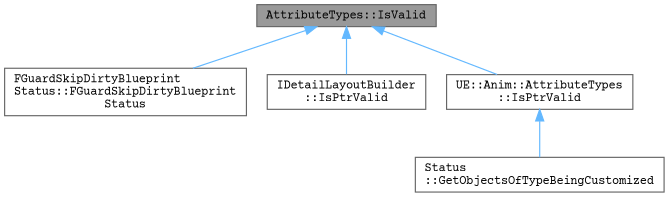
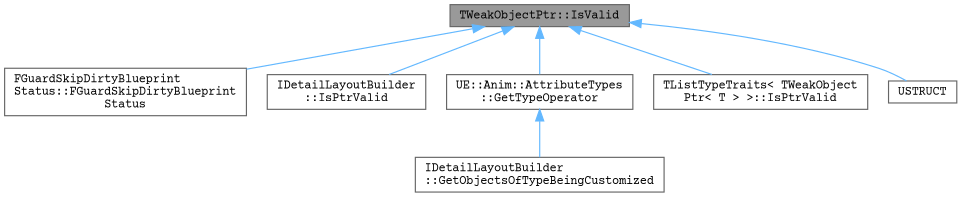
(347, 16) -> (540, 16)
(540, 92) -> (540, 92)
none -> (761, 92)
none -> (923, 92)
(540, 175) -> (540, 175)
